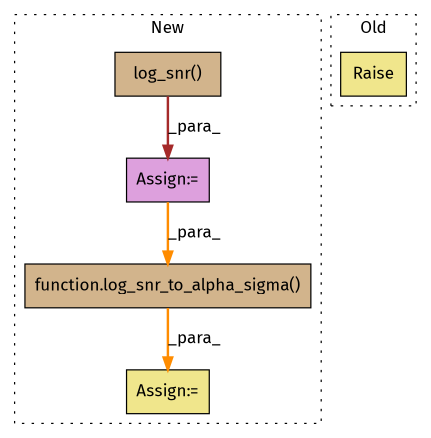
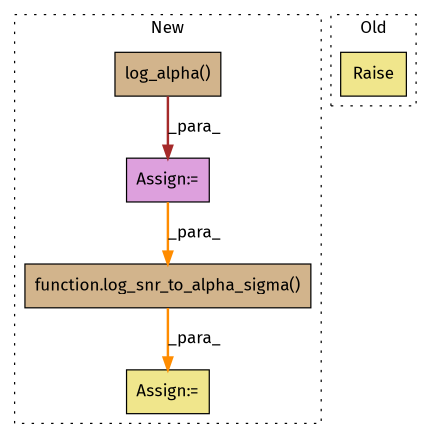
(168, 74) -> (168, 74)
